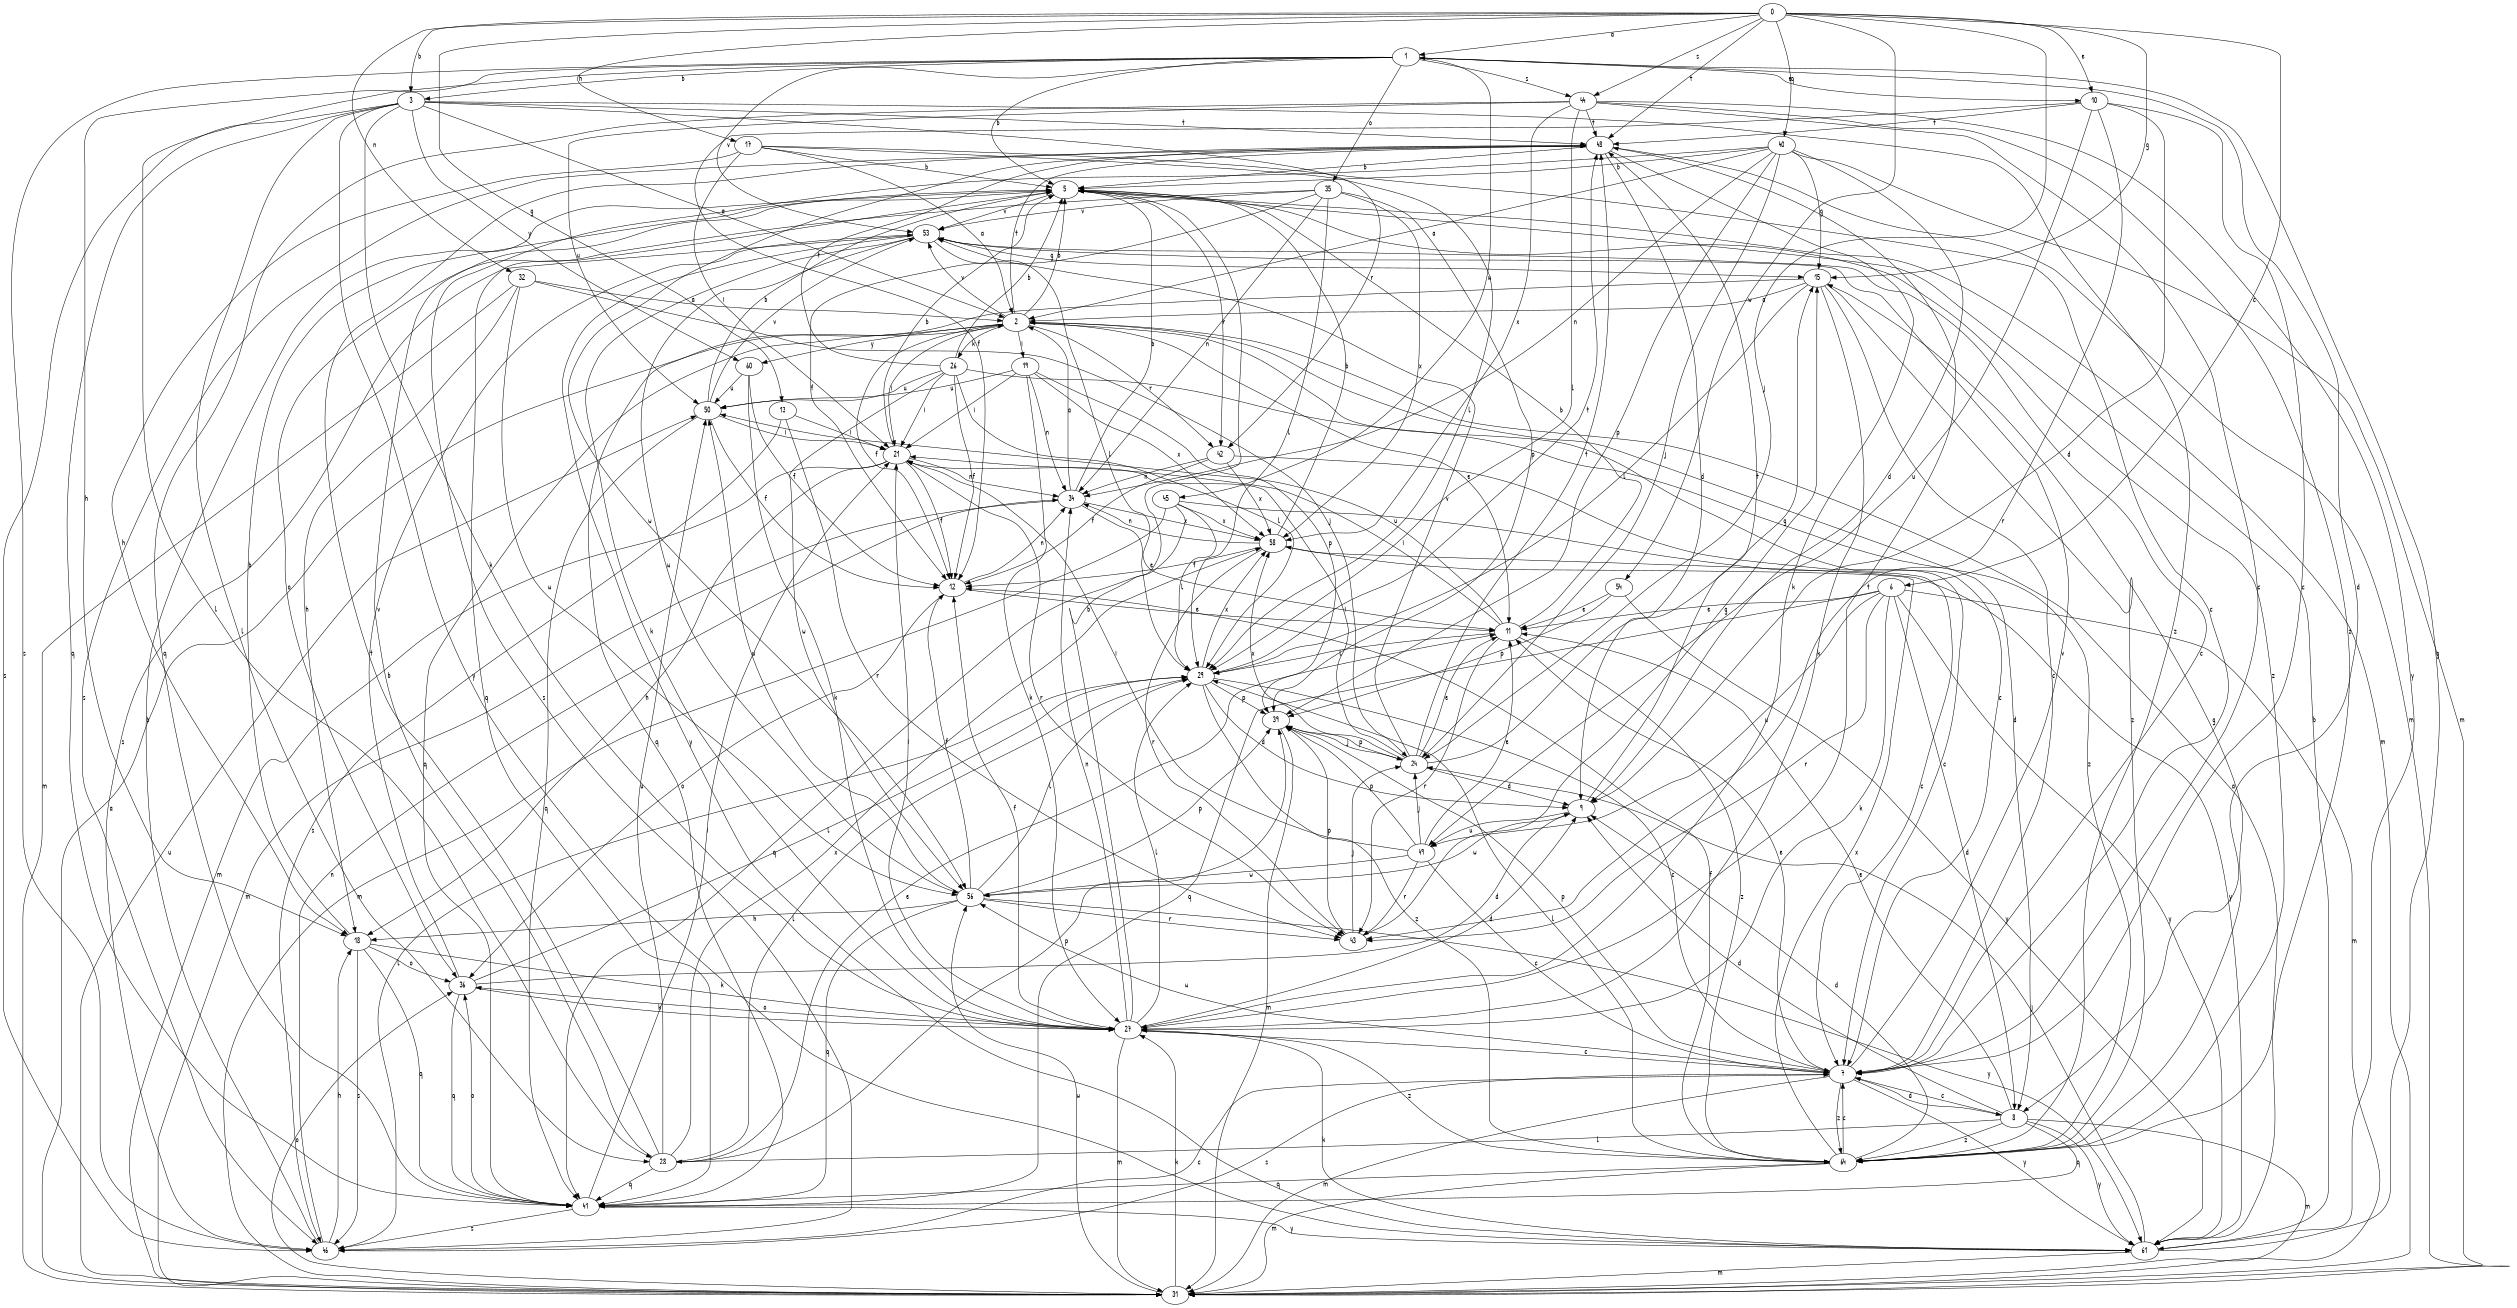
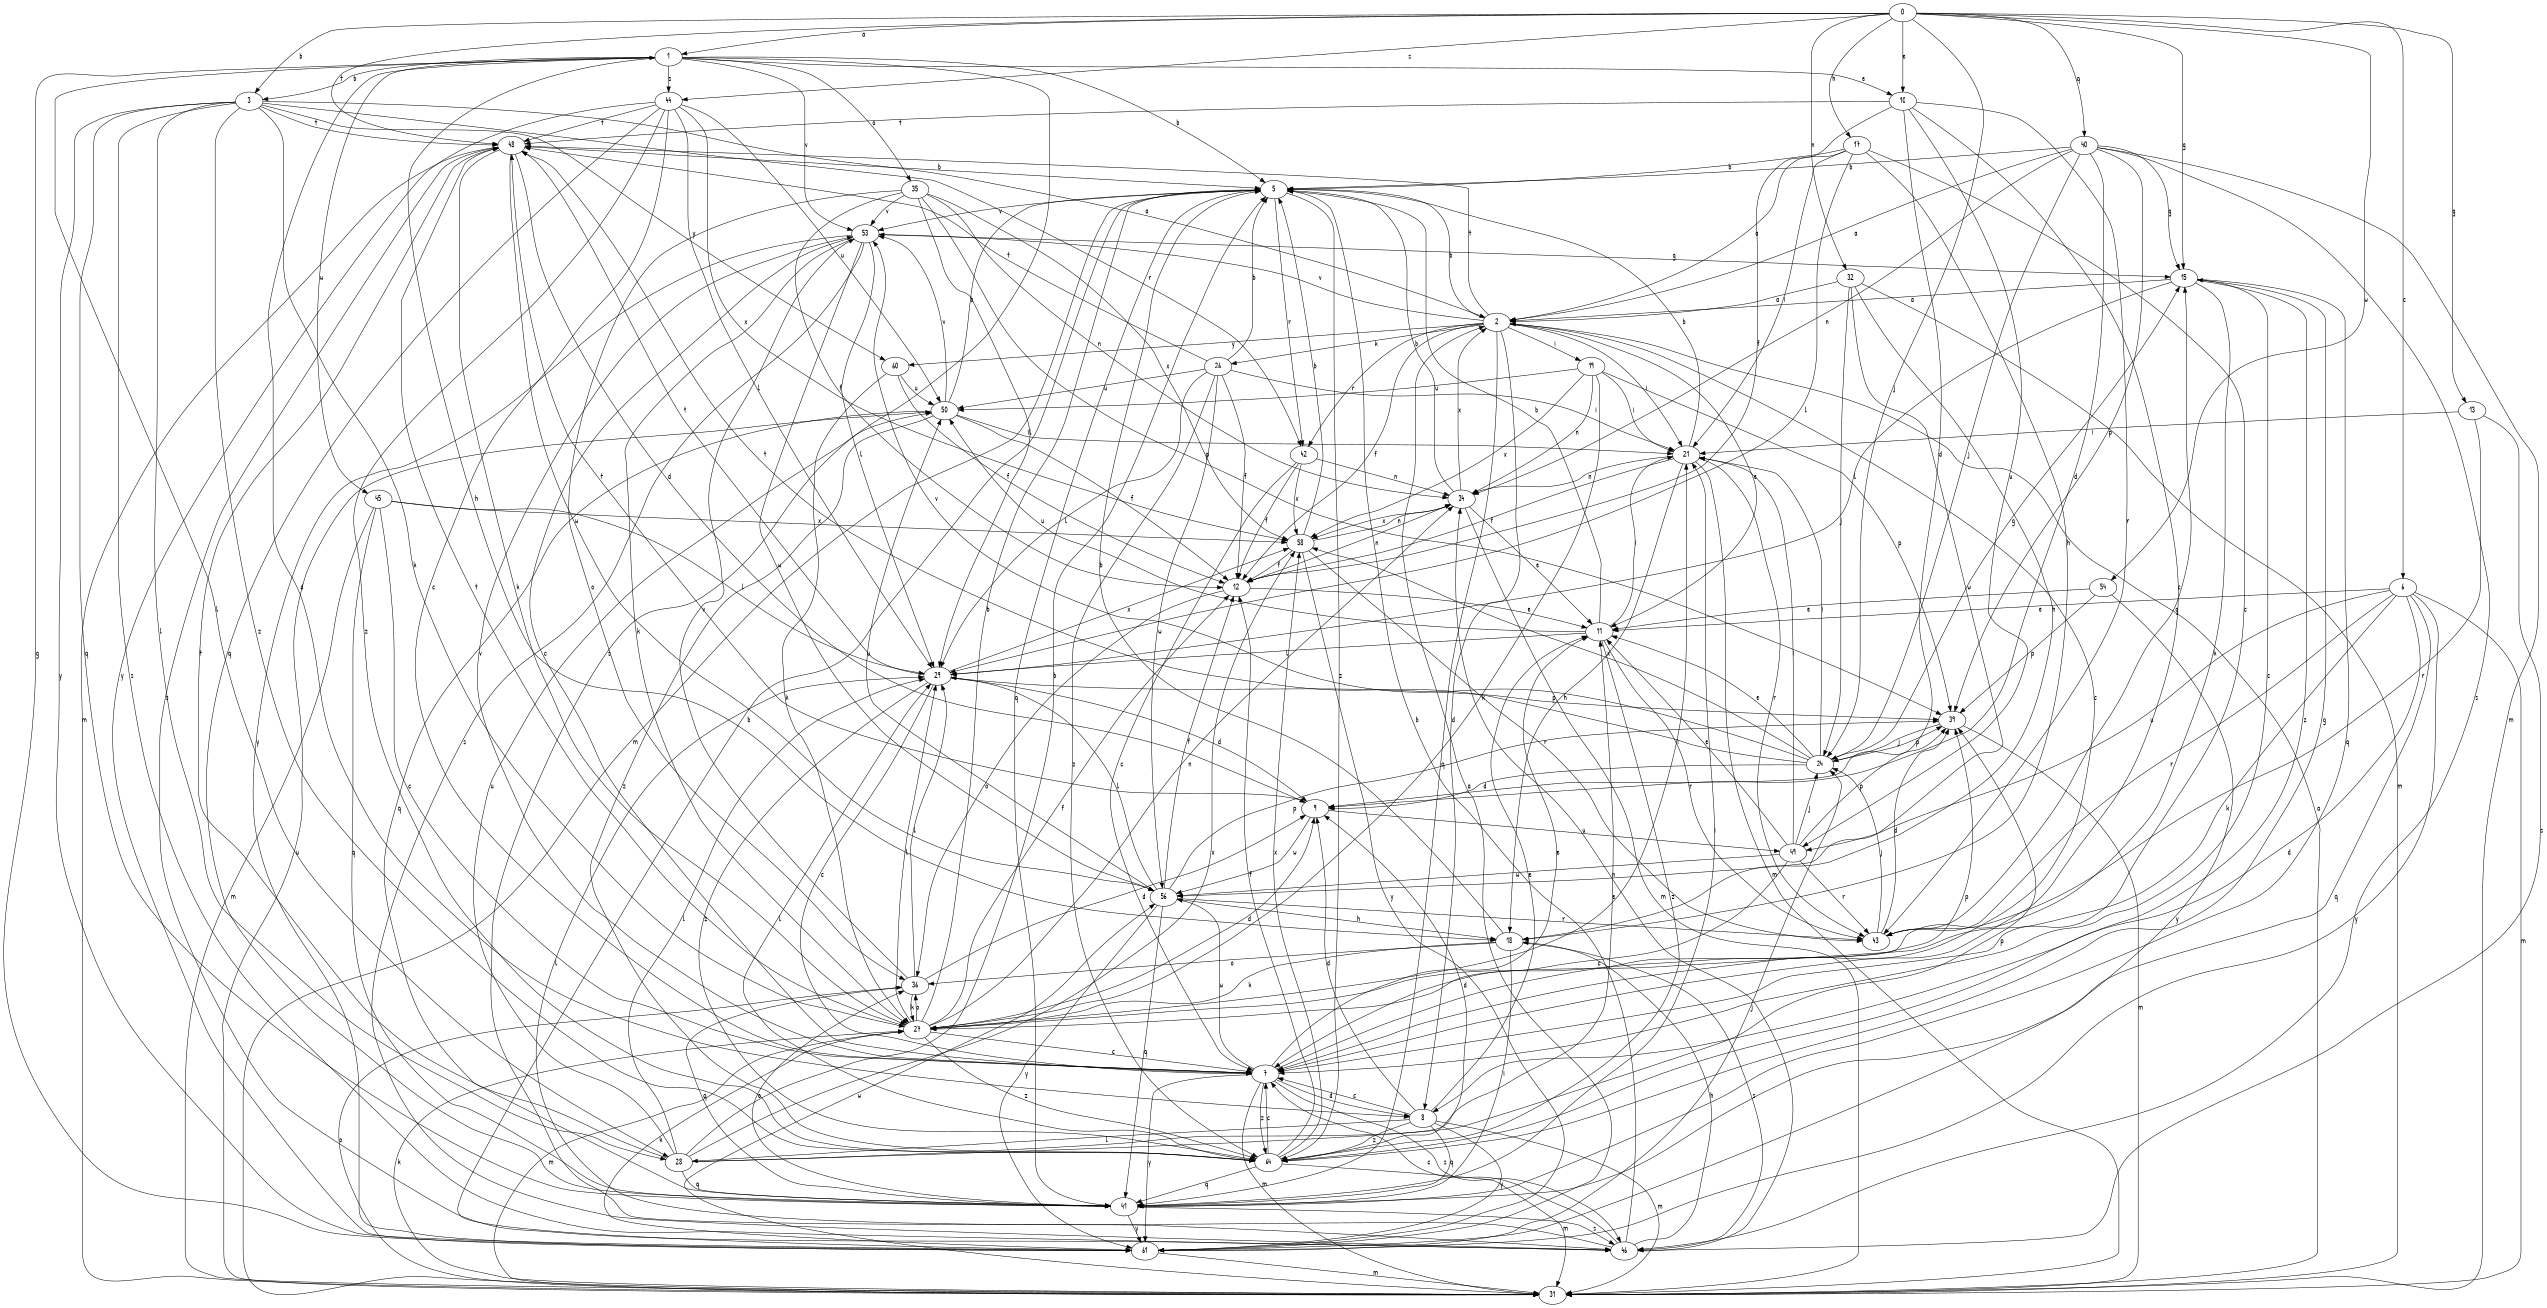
(1070, 411) -> (1460, 411)
(1330, 831) -> (1896, 831)
none -> (647, 988)
(421, 1074) -> (1504, 1074)
